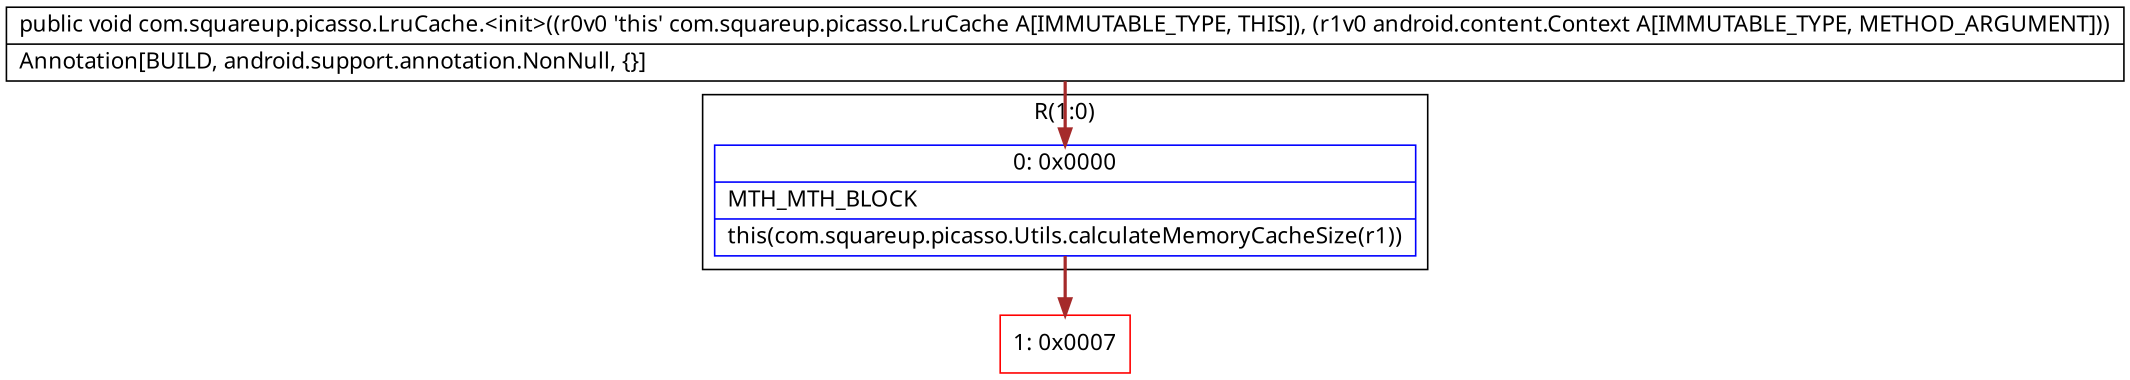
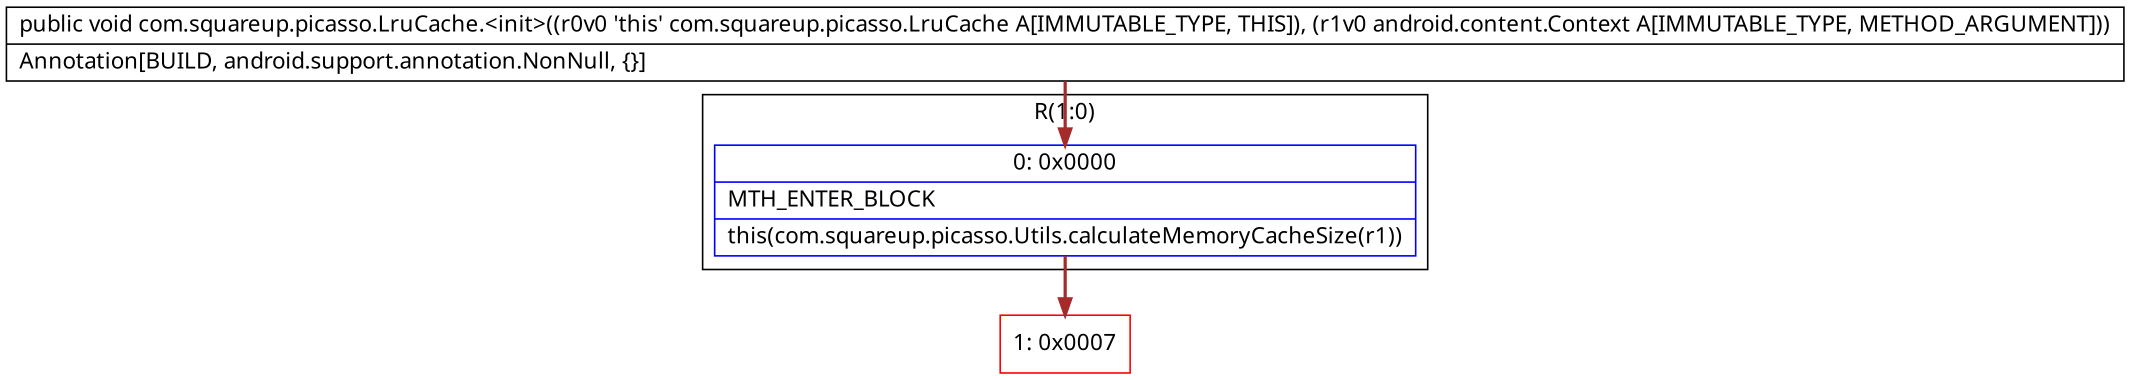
(823, 200) -> (832, 200)
